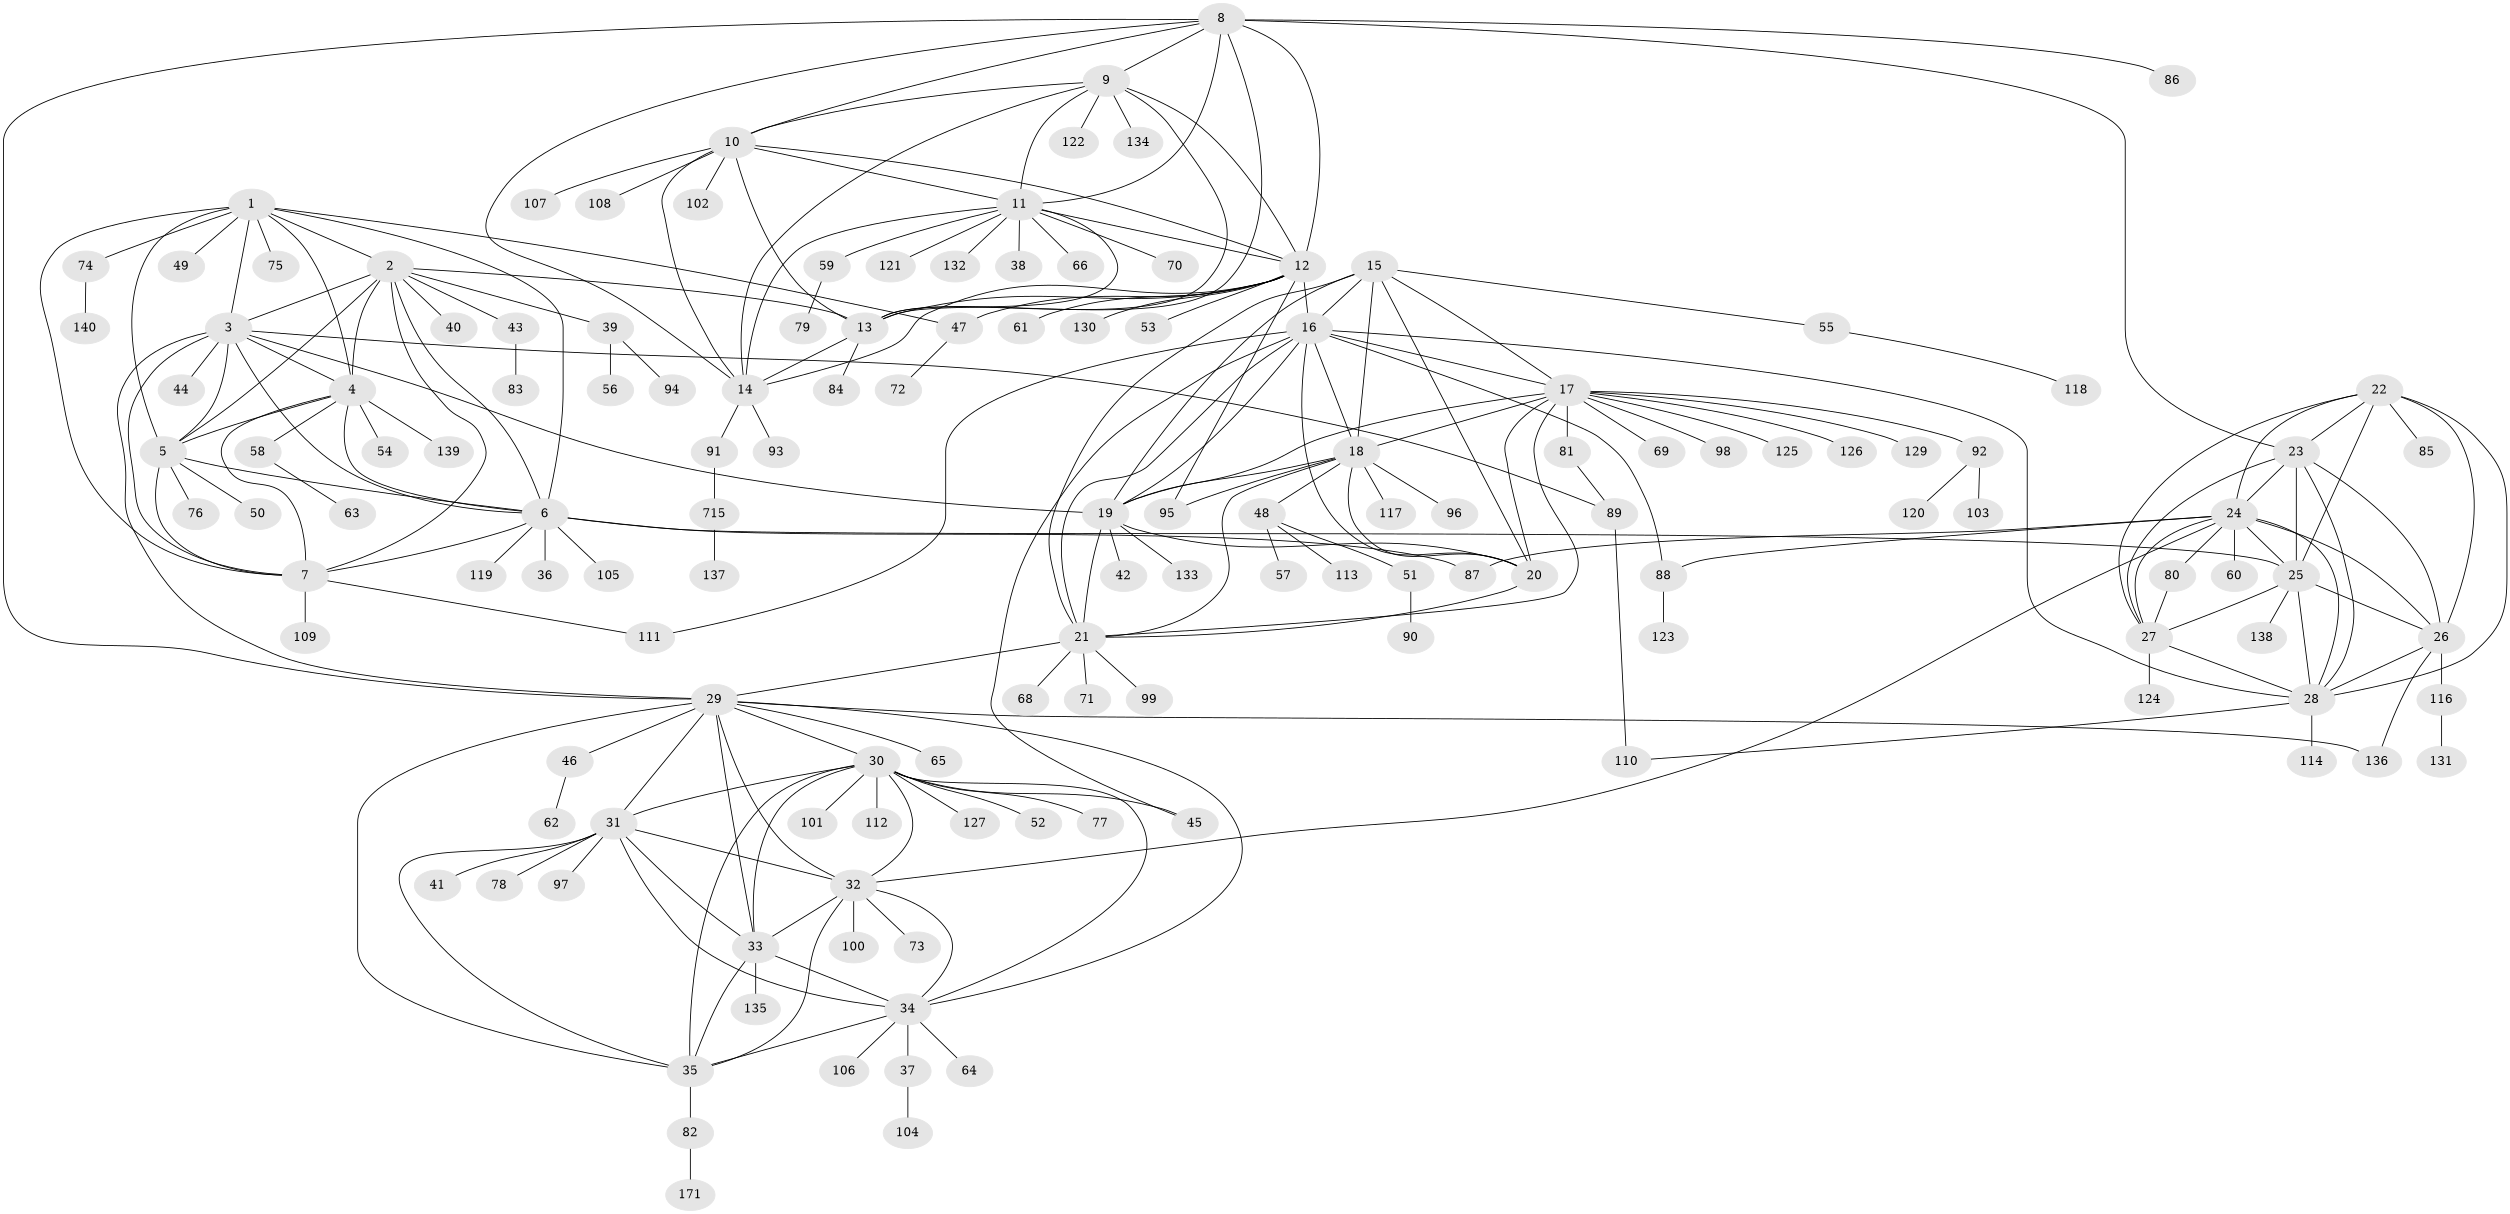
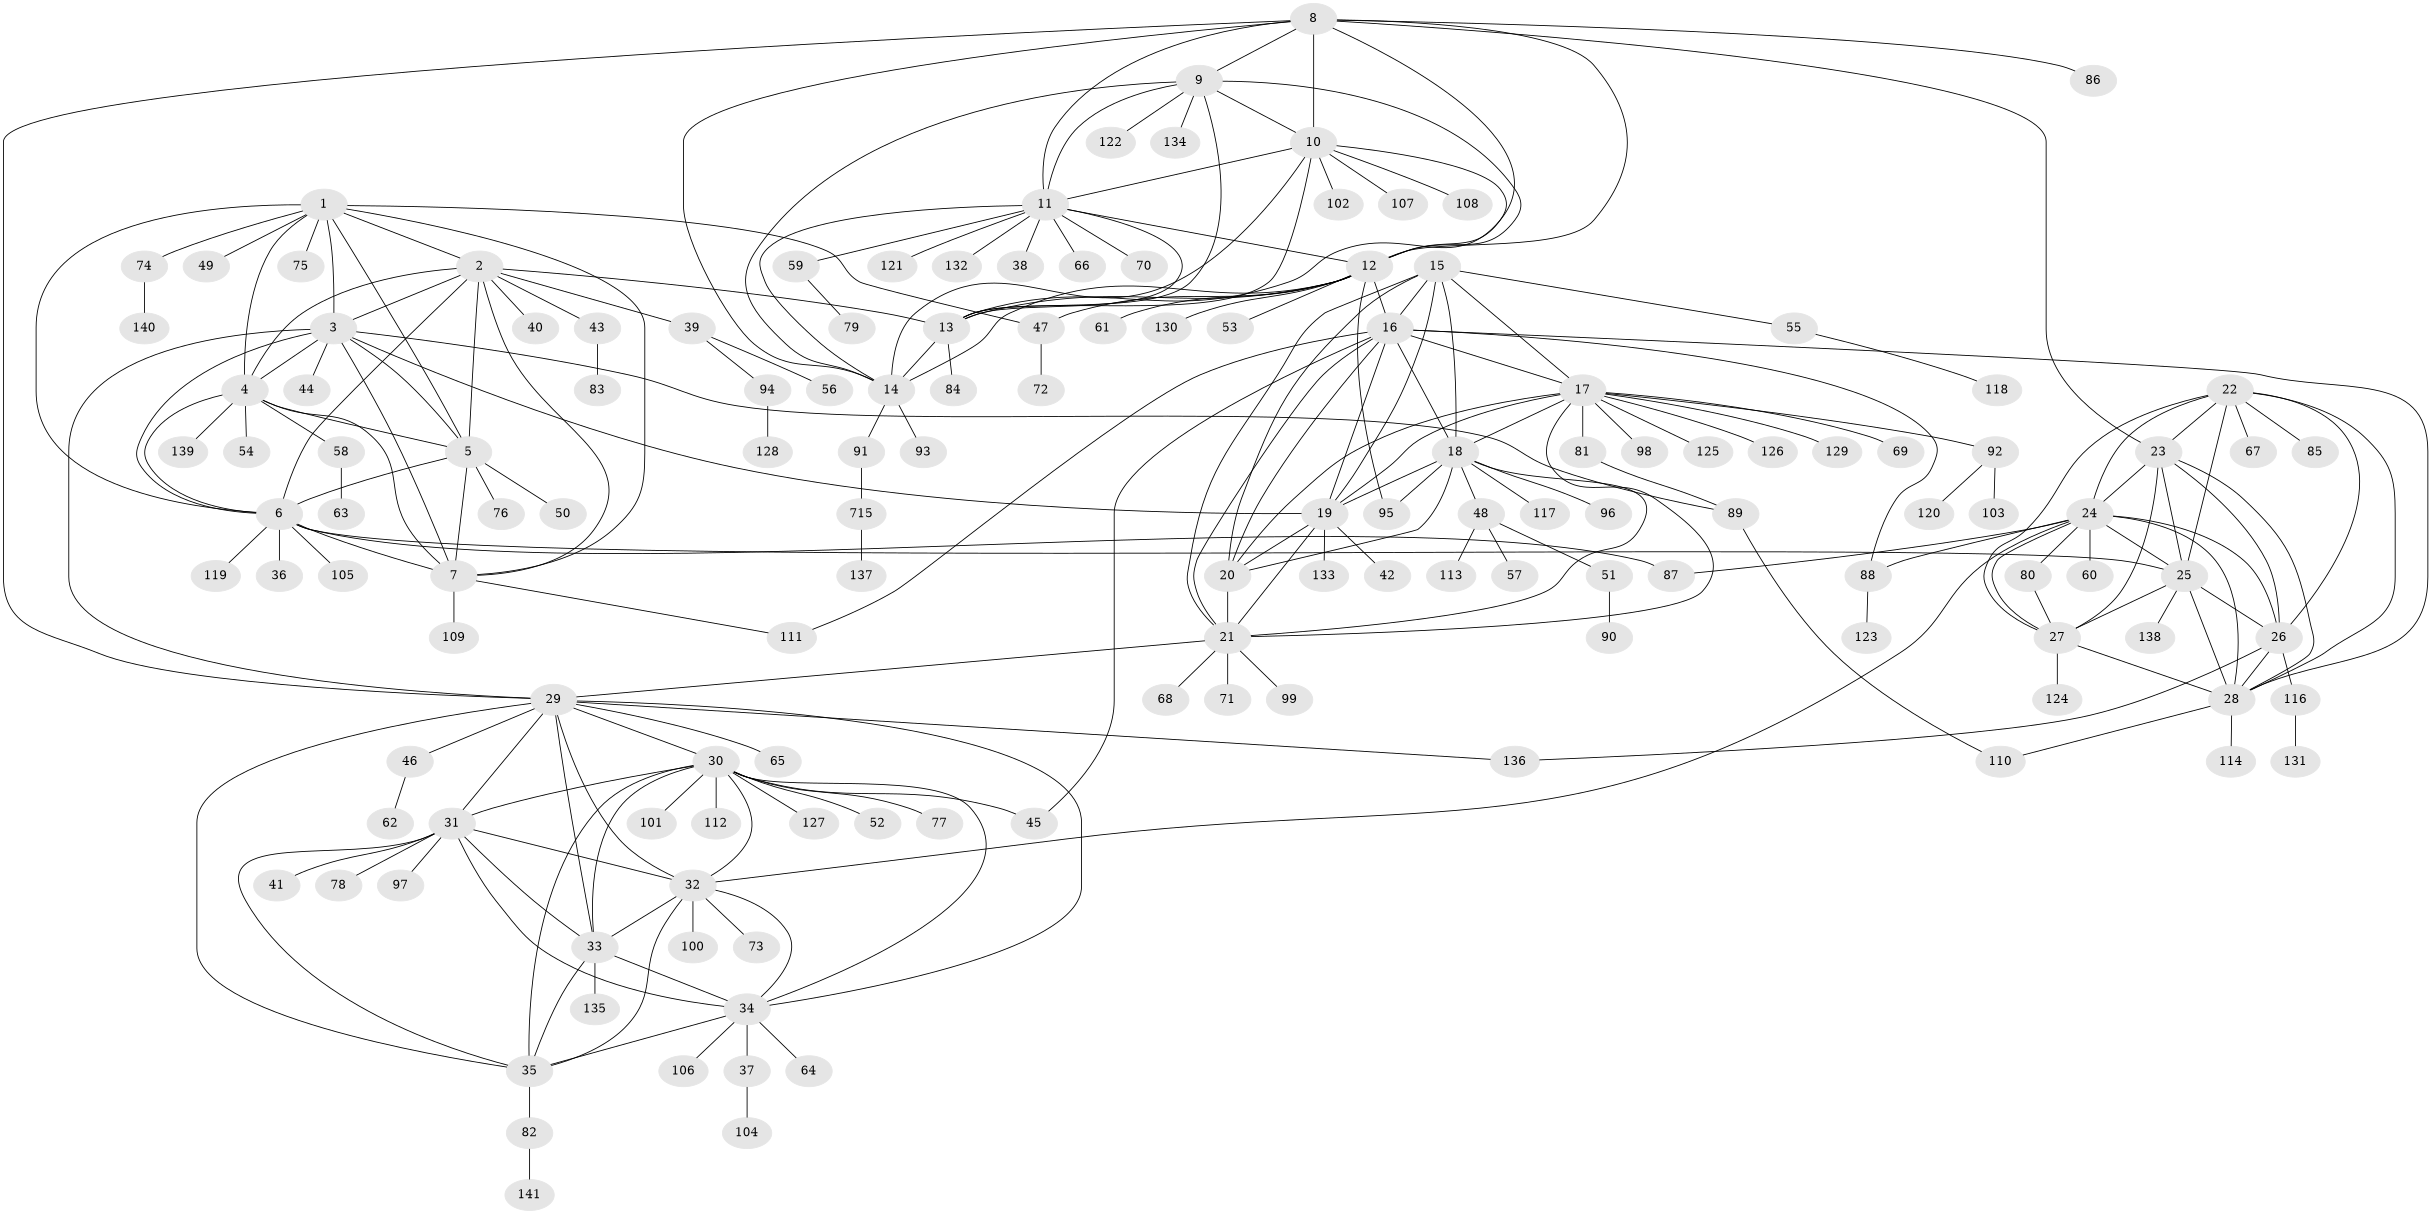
none -> (768, 452)
none -> (2253, 452)
(690, 1195) -> (530, 1195)
